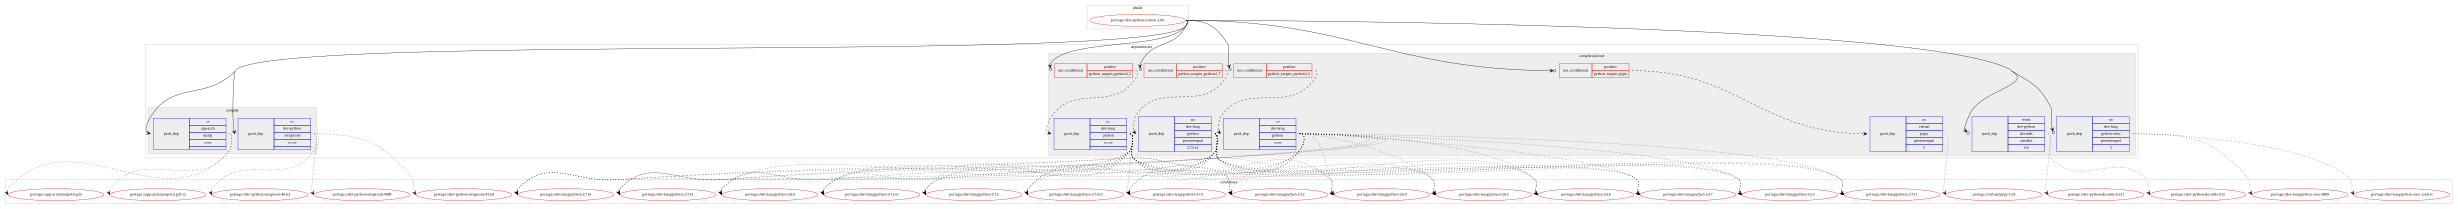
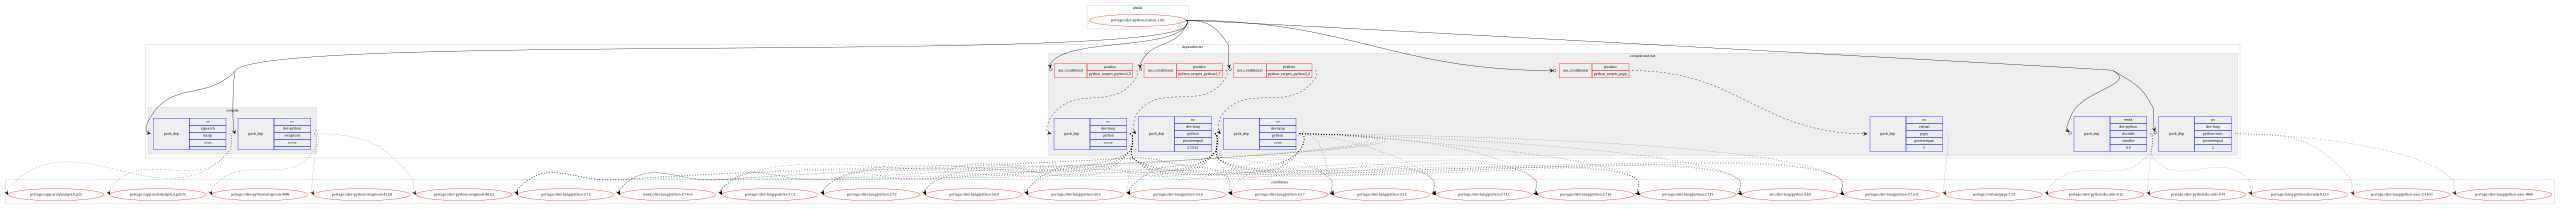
(770, 195) -> (1790, 195)
(1076, 195) -> (668, 195)
(2096, 195) -> (2300, 195)
none -> (2198, 195)
